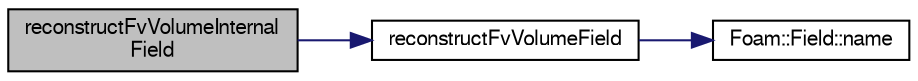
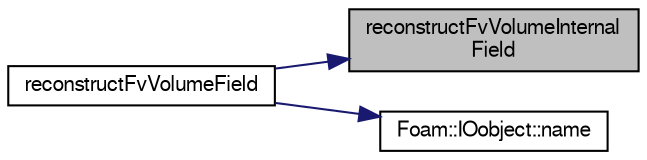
(324, 40) -> (302, 65)
(811, 40) -> (494, 131)
